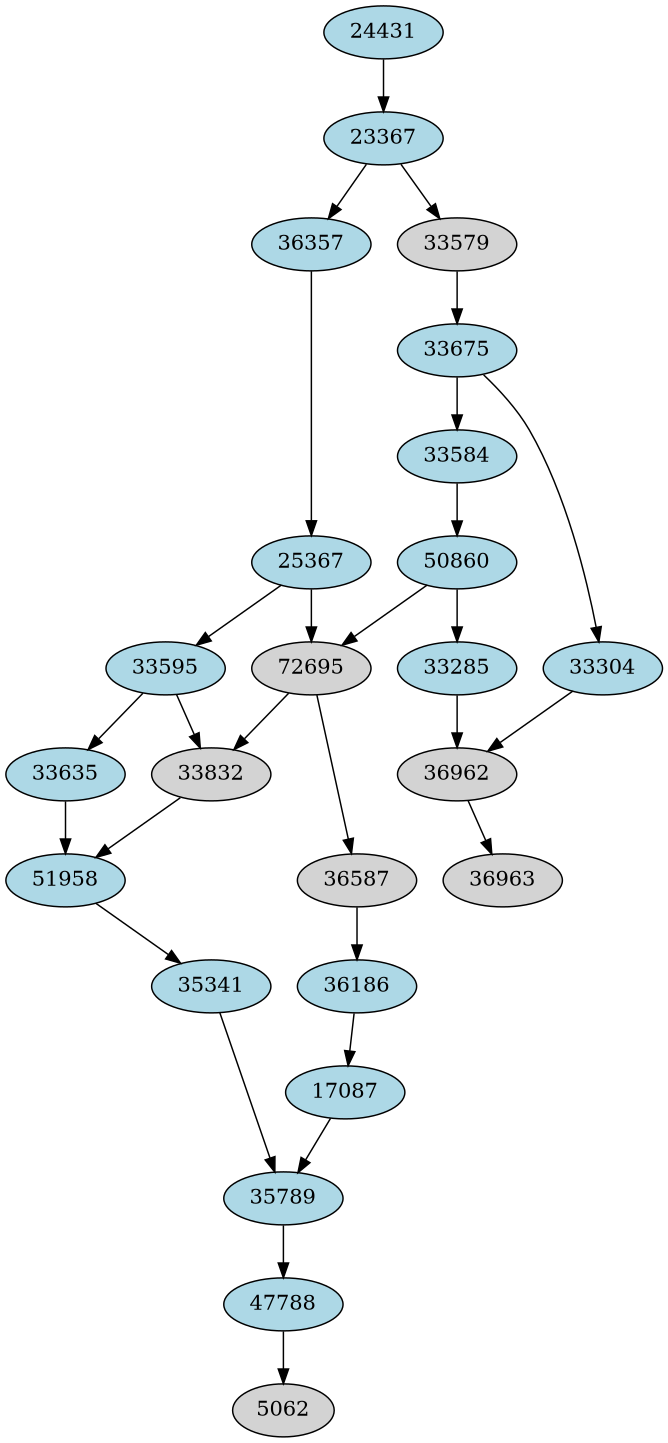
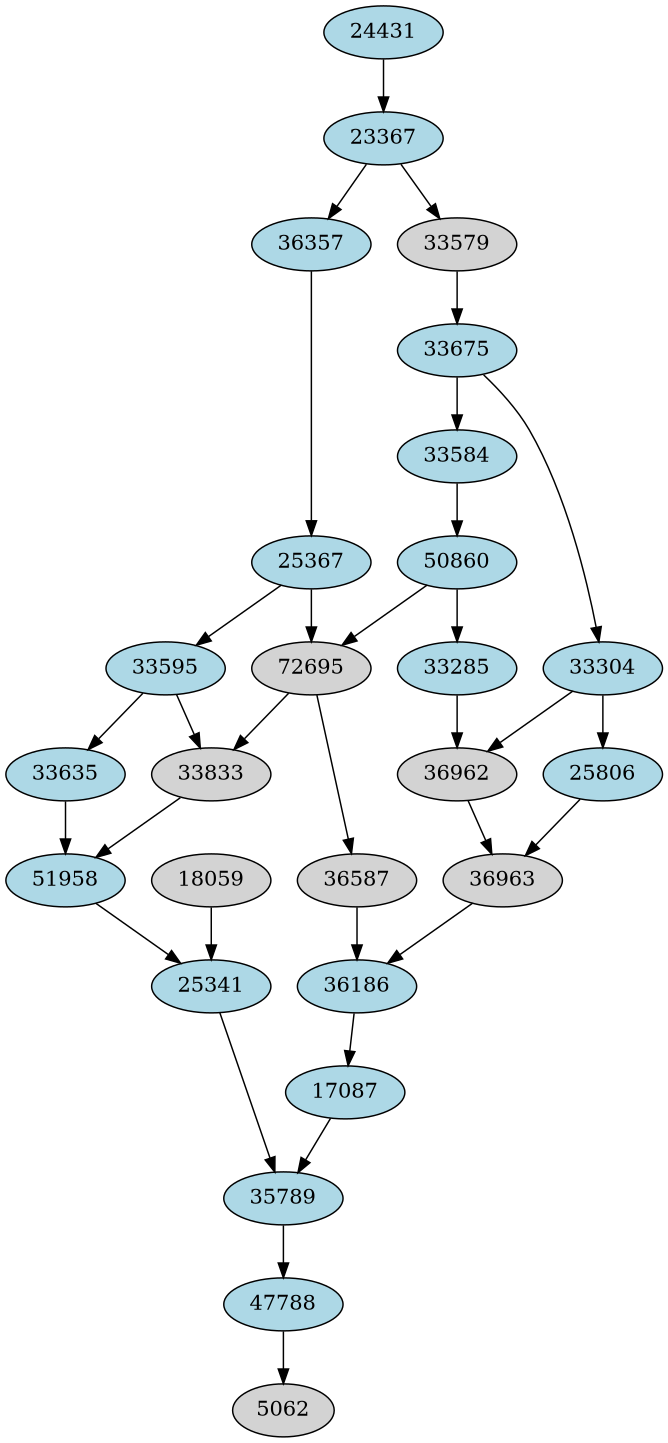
(211, 774) -> (211, 774)
none -> (603, 774)
none -> (211, 880)
none -> (436, 929)
(211, 986) -> (211, 986)
